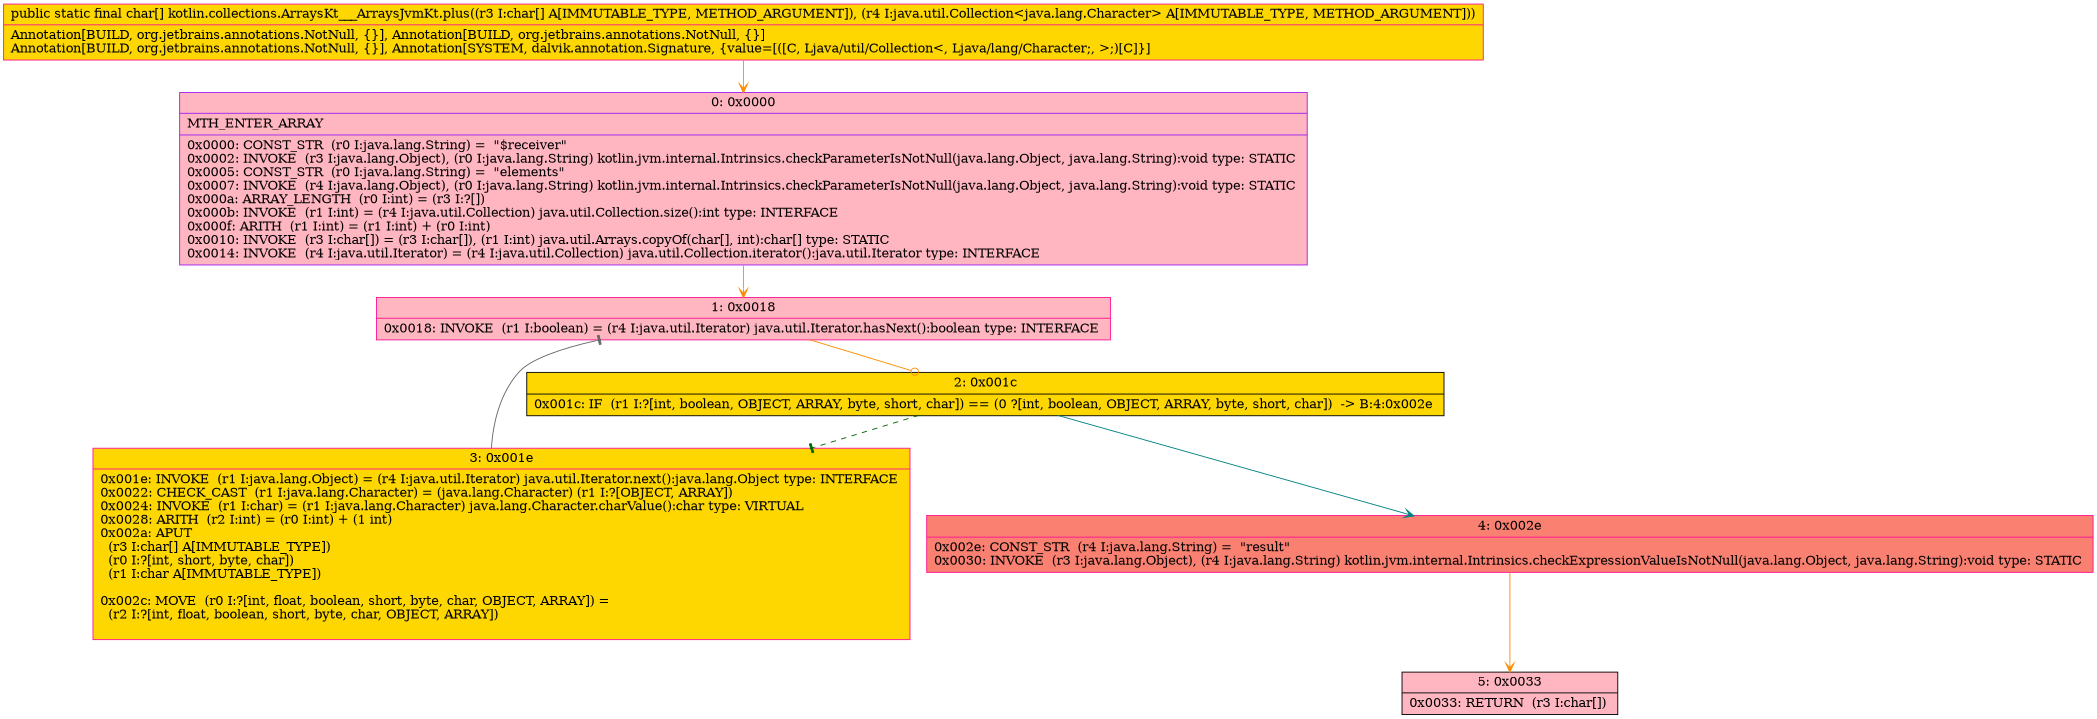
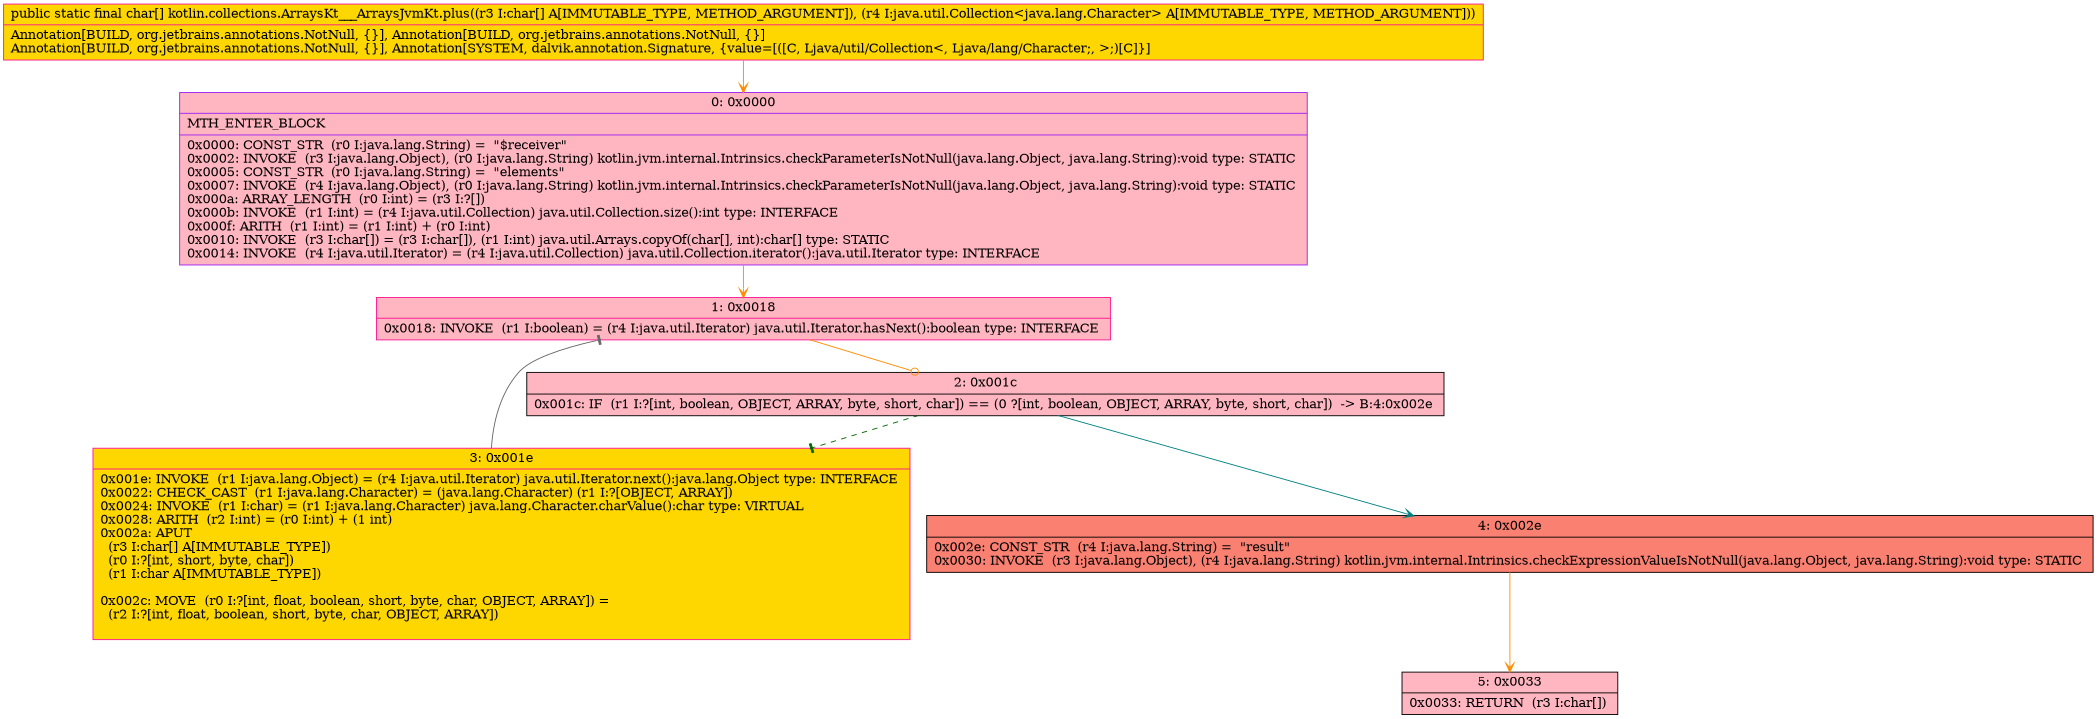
(255, 124) -> (256, 124)
(985, 394) -> (985, 394)
(1510, 544) -> (1510, 544)
